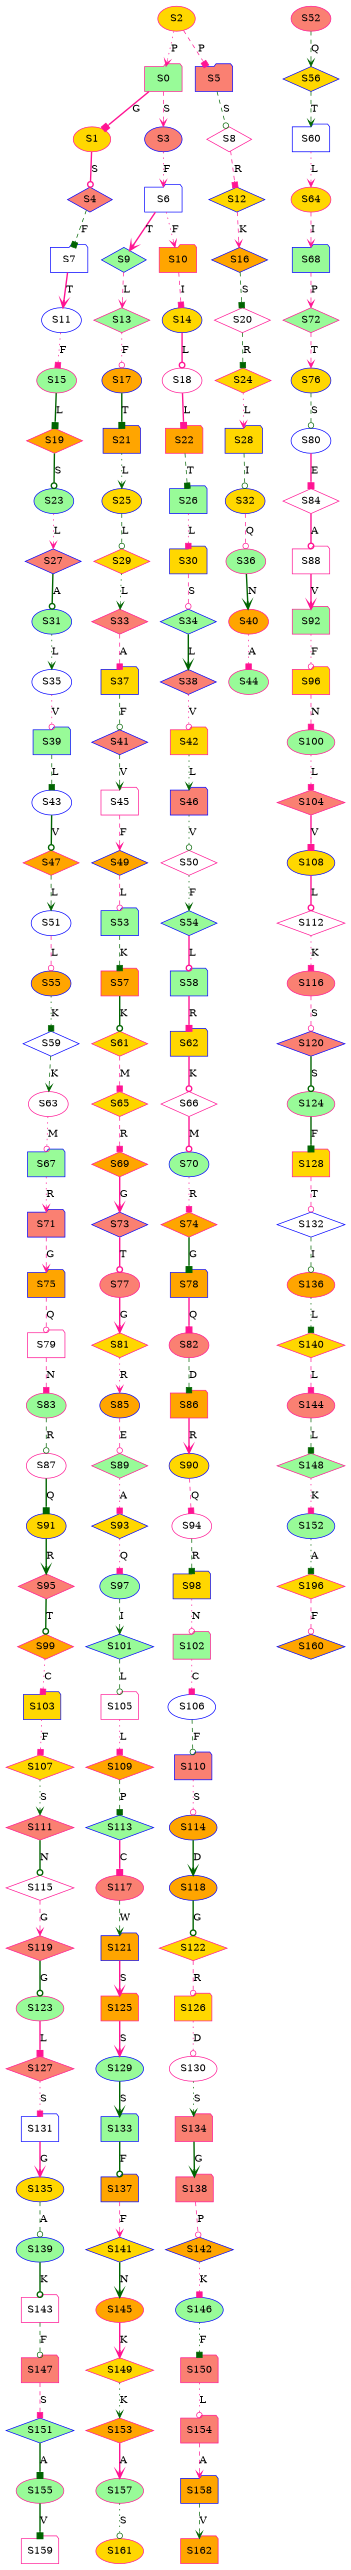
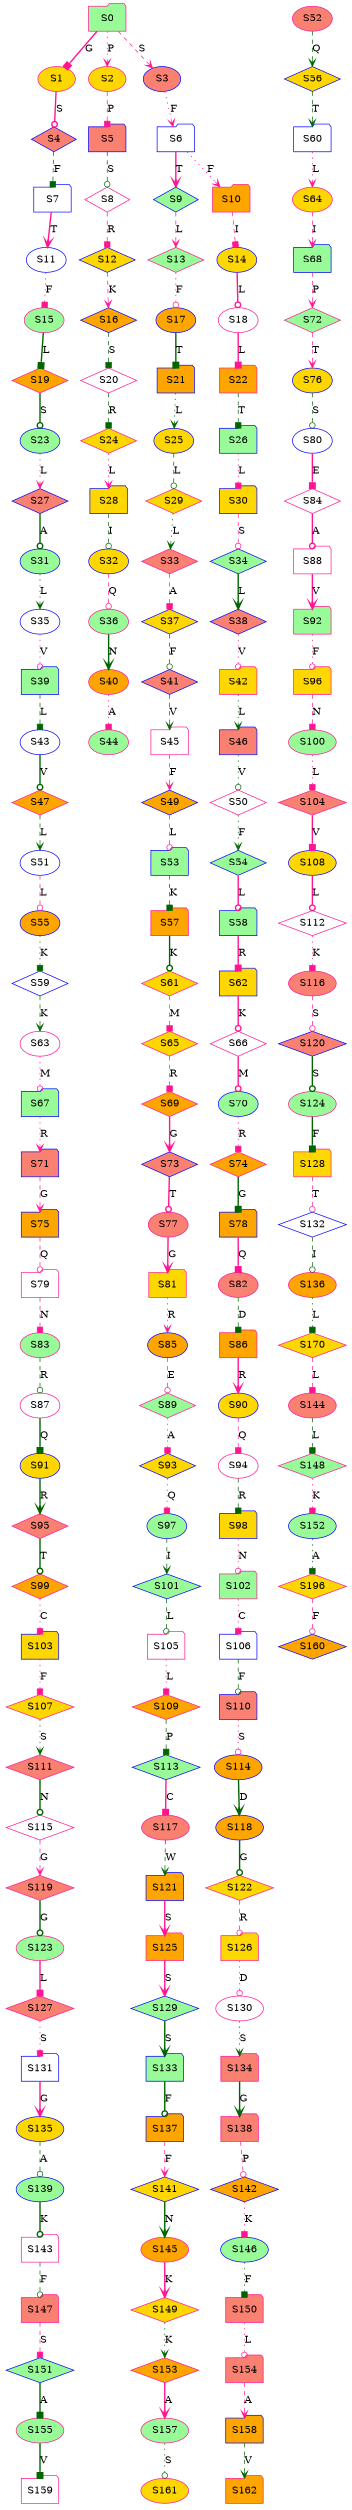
(171, 45) -> (107, 45)
(120, 682) -> (170, 622)
(120, 1345) -> (168, 1285)
(311, 1345) -> (312, 1345)
(192, 1707) -> (238, 1647)
(120, 2069) -> (165, 2008)
